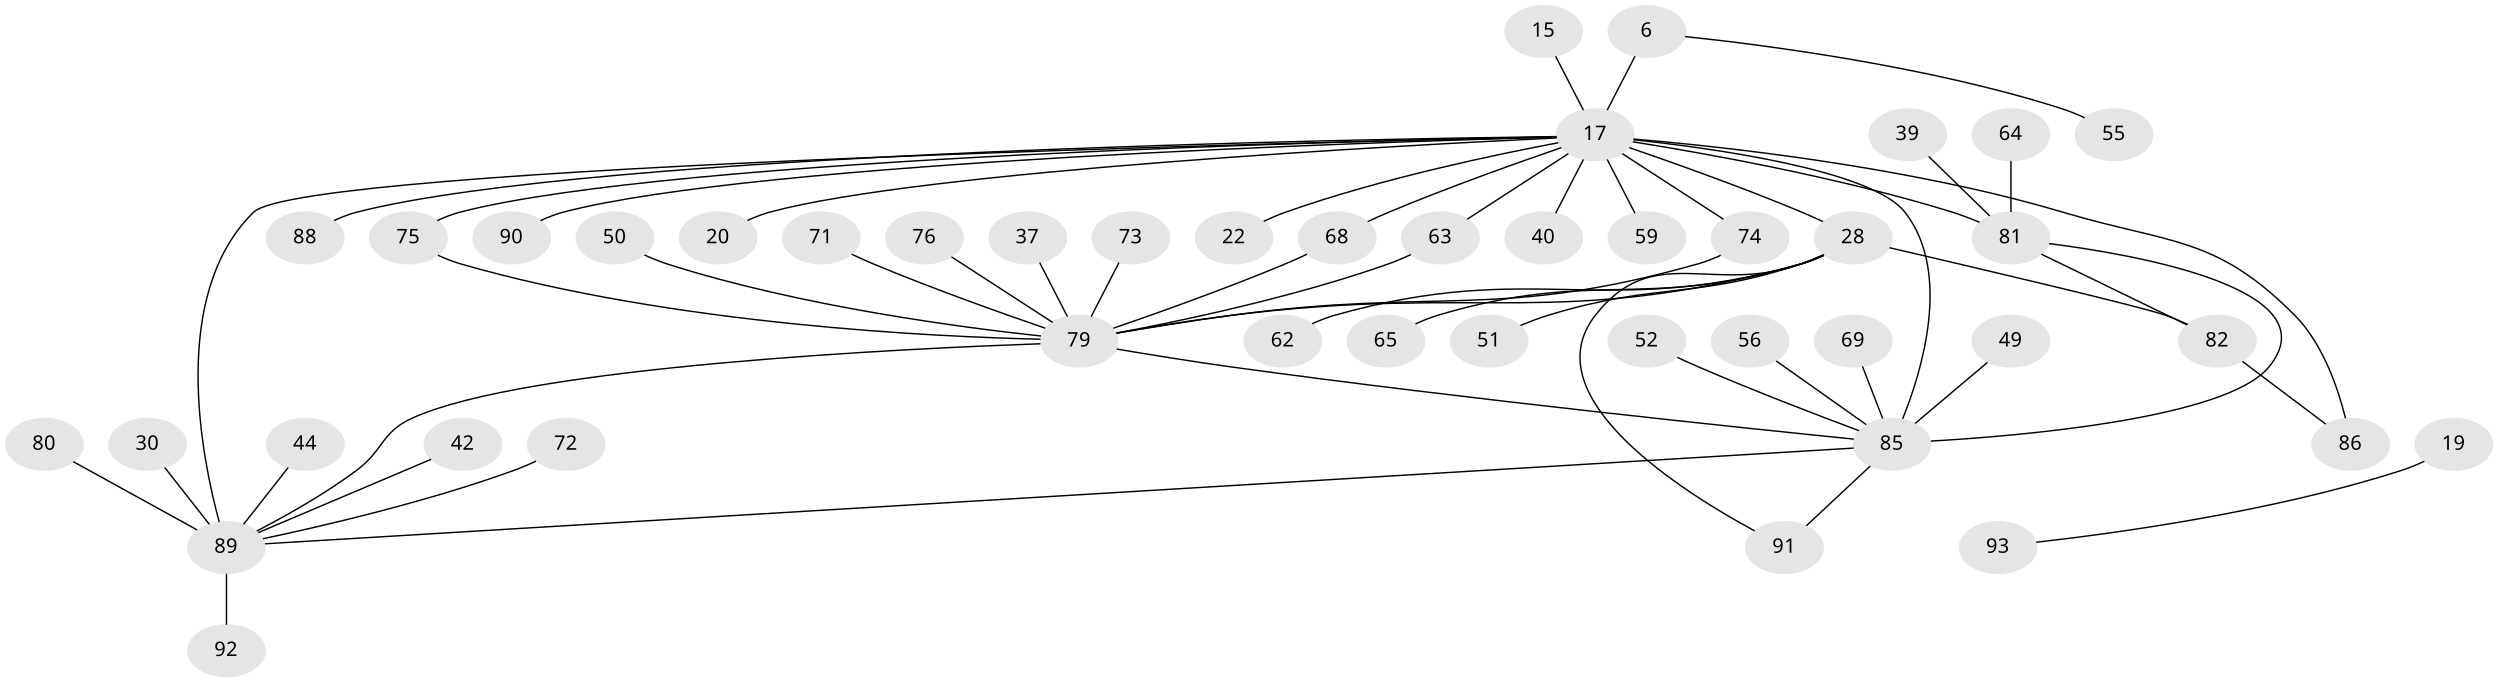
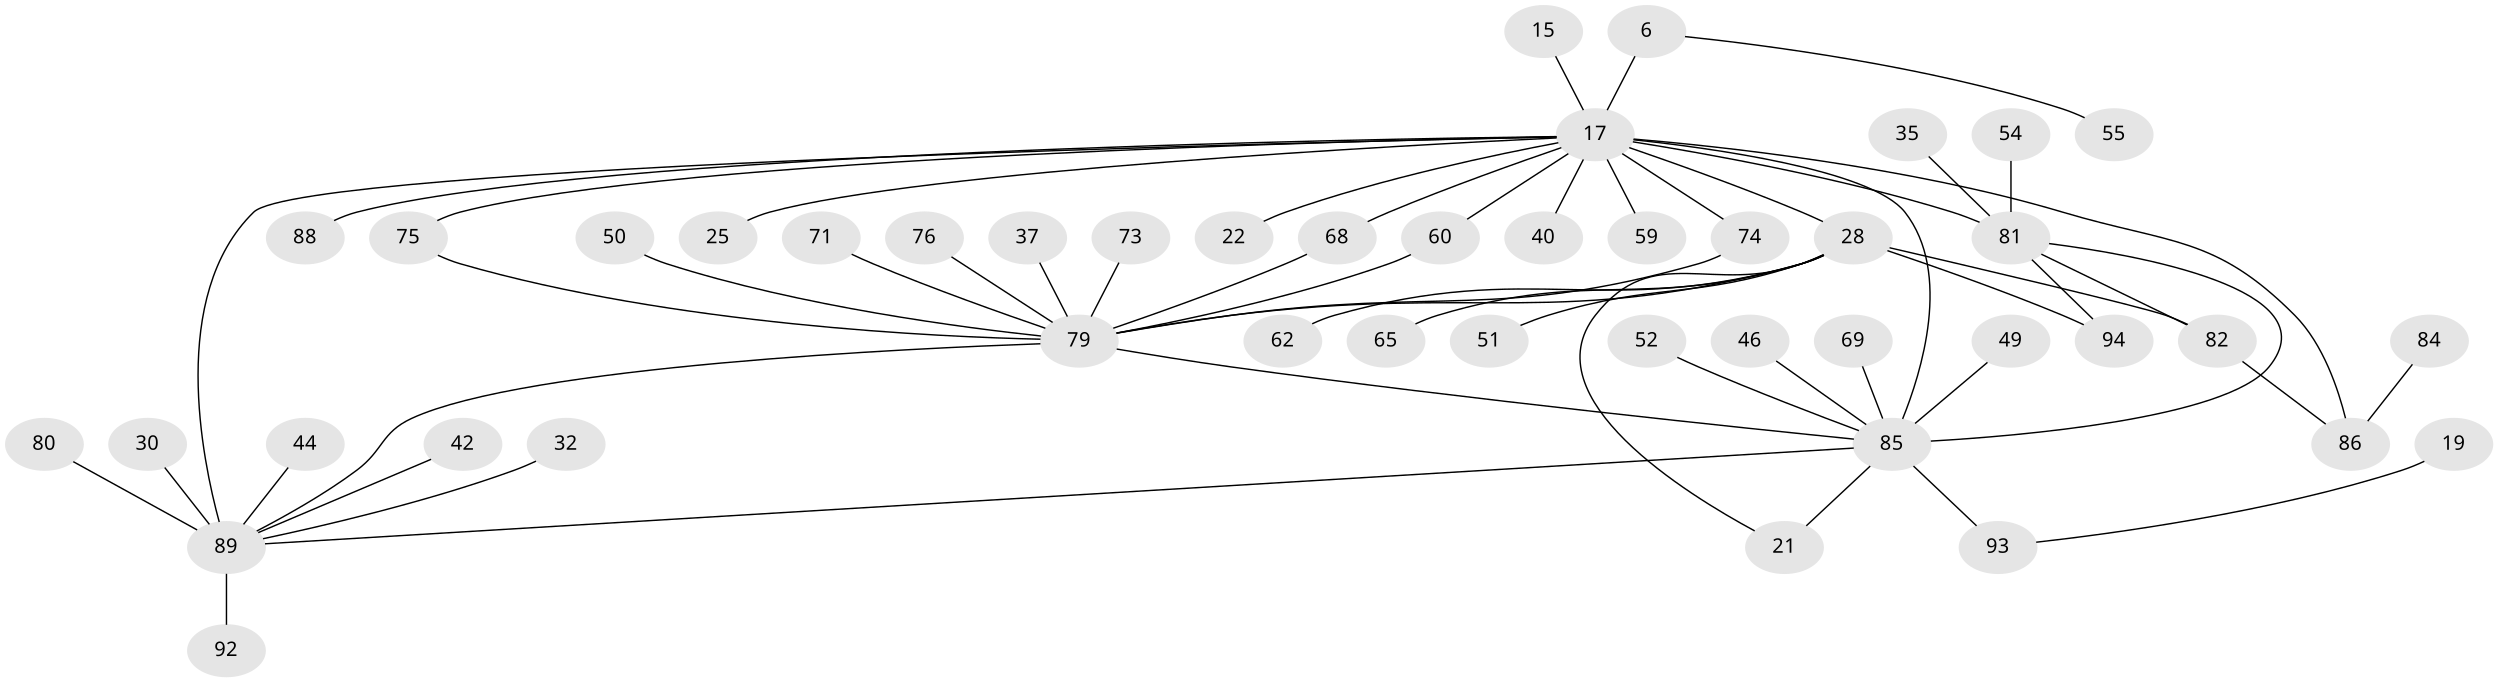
(1908, 135) -> (1908, 135)
(2011, 135) -> (2011, 135)
(512, 238) -> none
(718, 238) -> (718, 238)
(1440, 238) -> (1440, 238)
(1750, 341) -> (1750, 341)
none -> (2114, 341)
none -> (2430, 341)
(566, 444) -> (566, 444)
none -> (1945, 496)
(1784, 548) -> (1784, 548)
